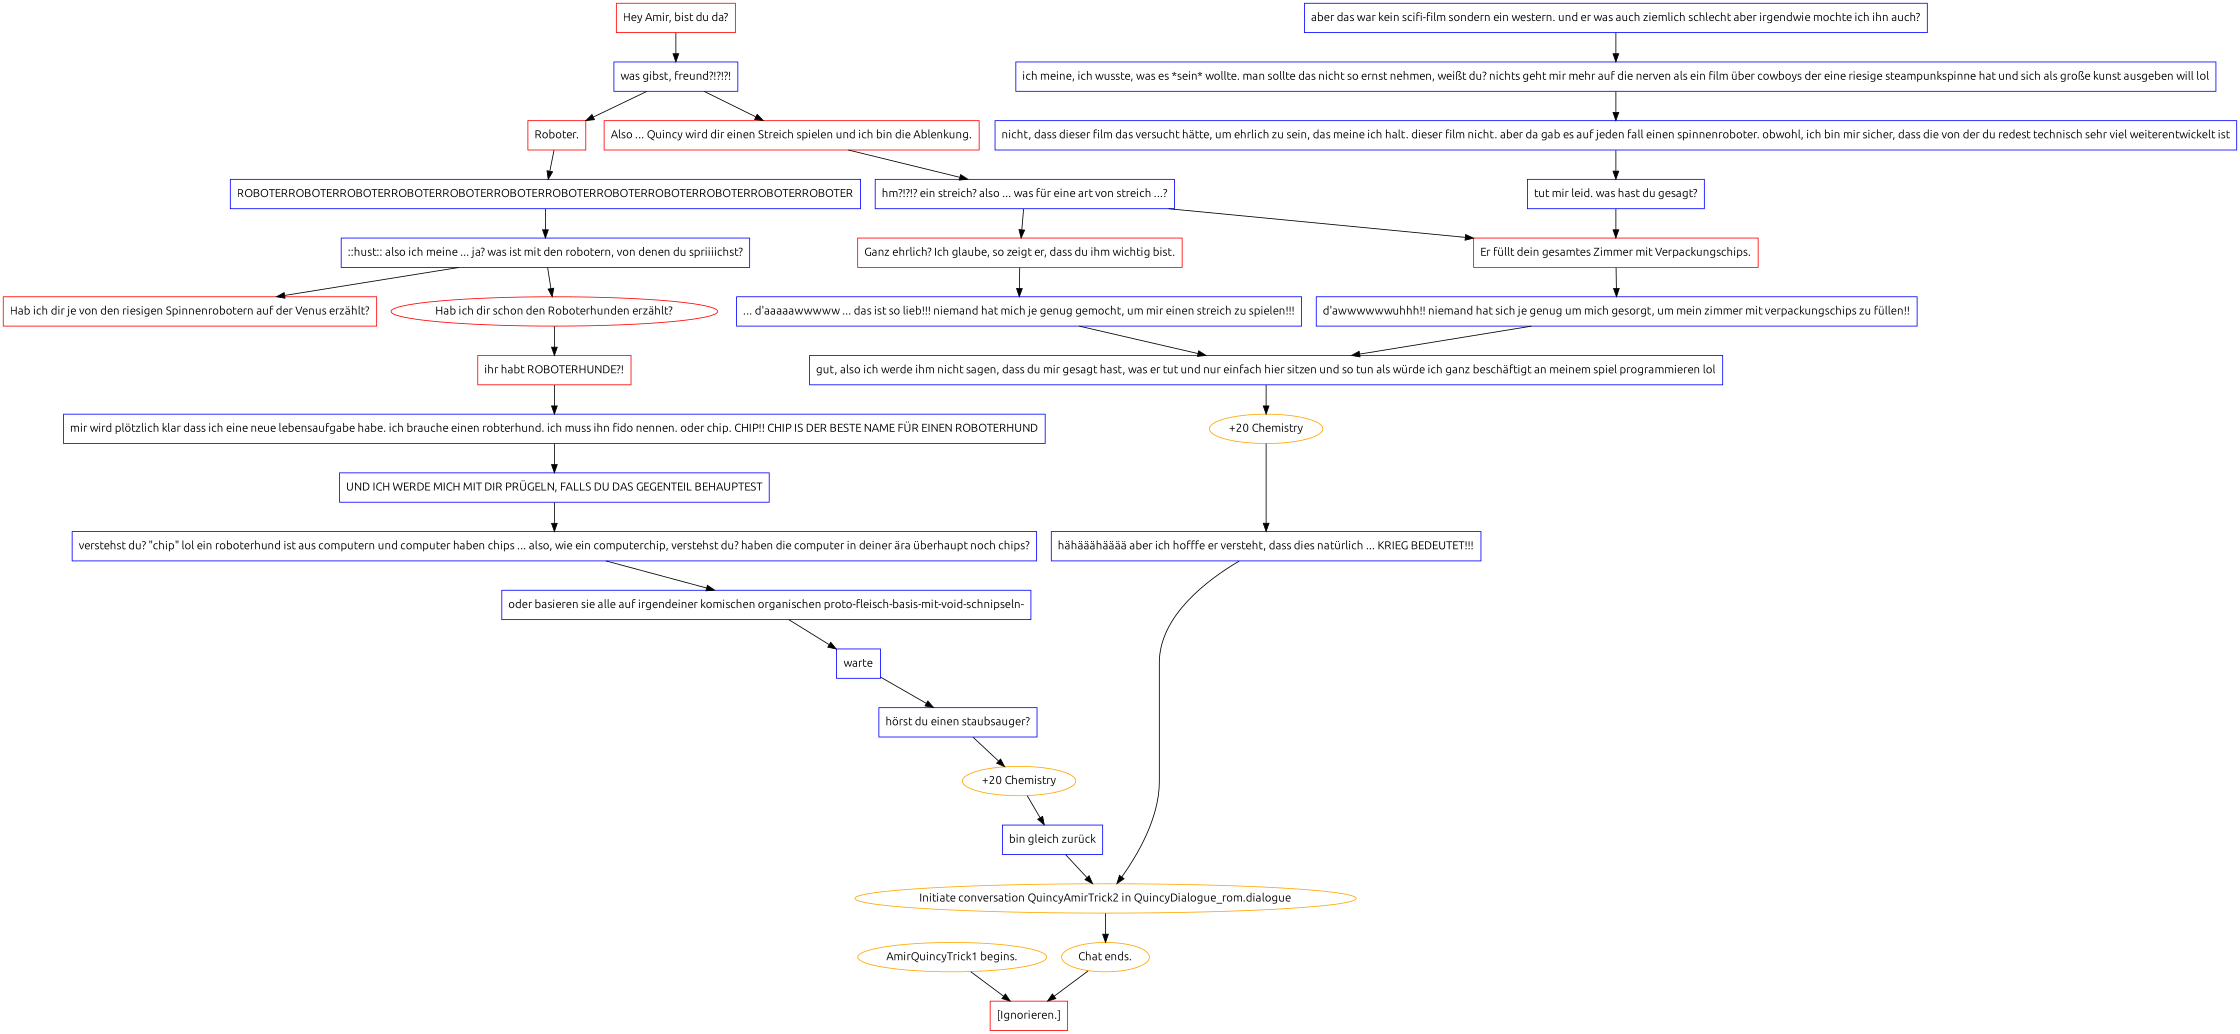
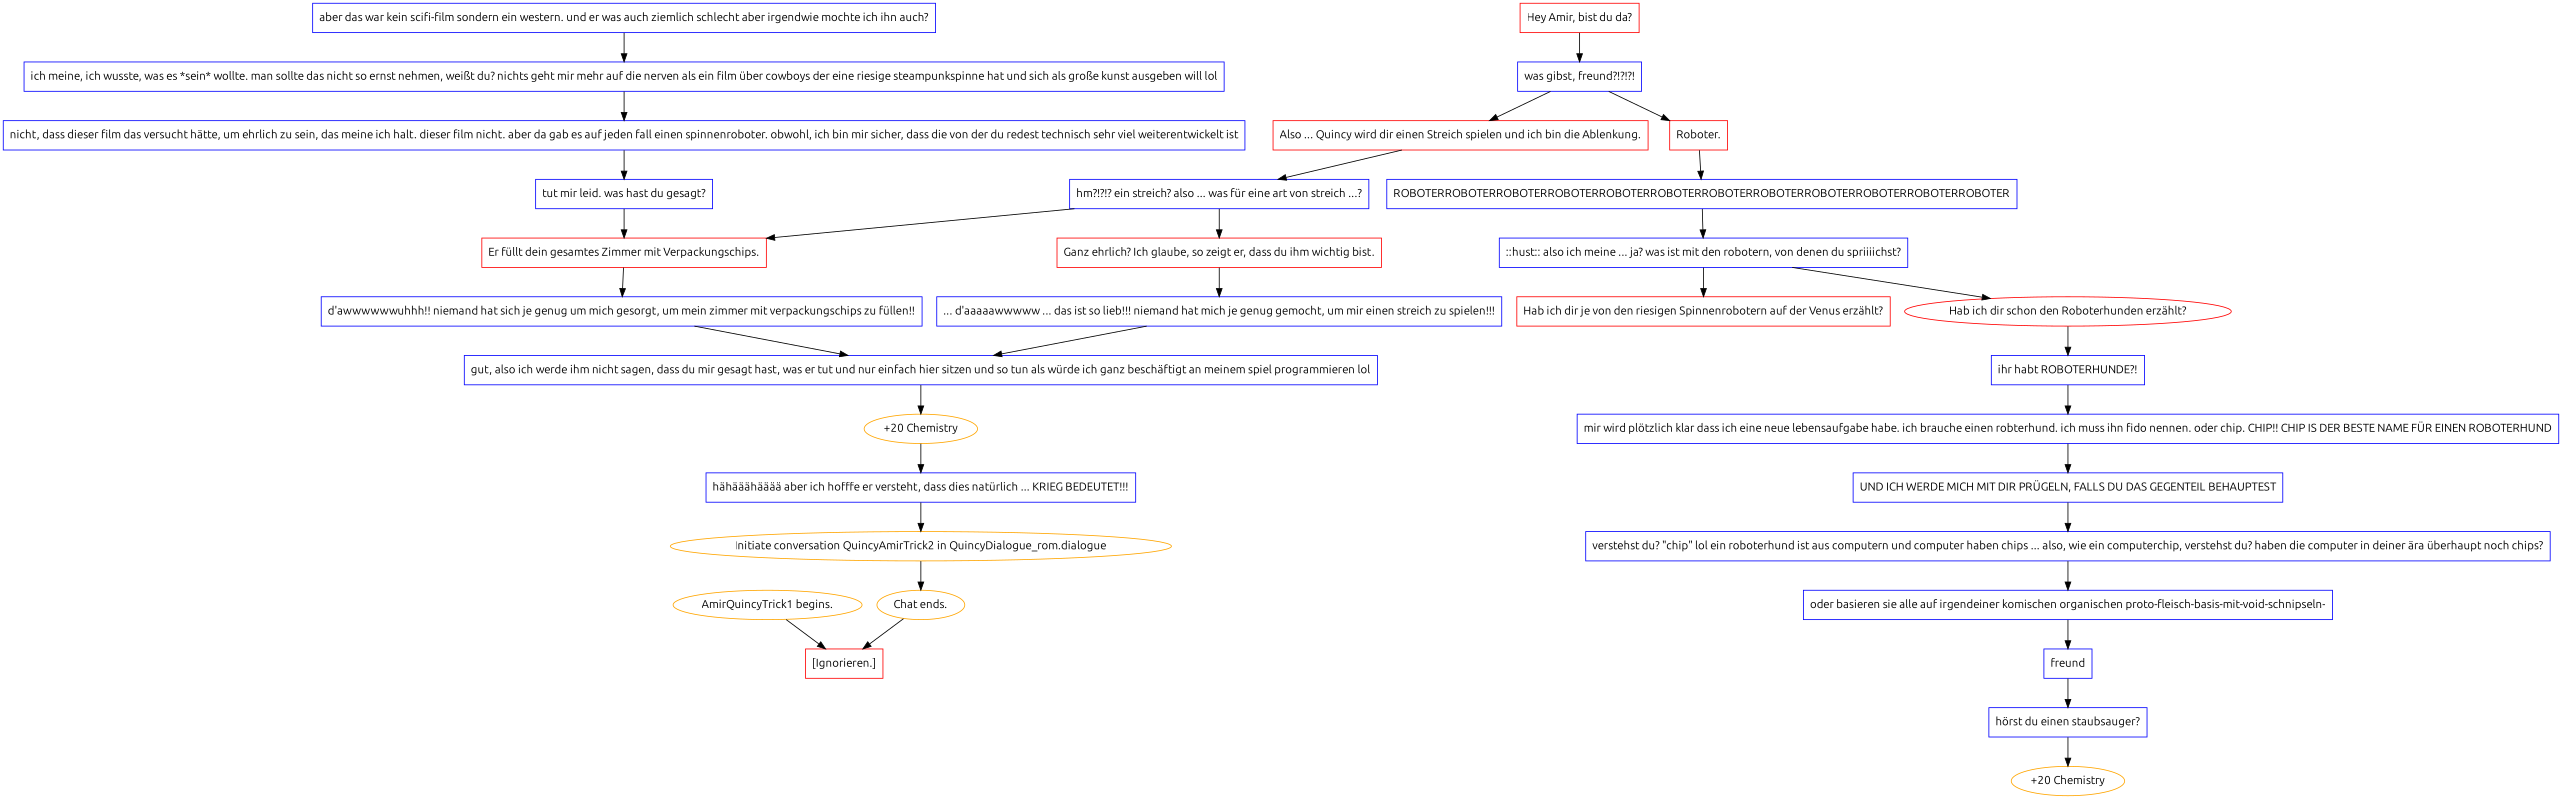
(554, 370) -> (2068, 370)
(858, 664) -> (2068, 664)
(1053, 840) -> none
